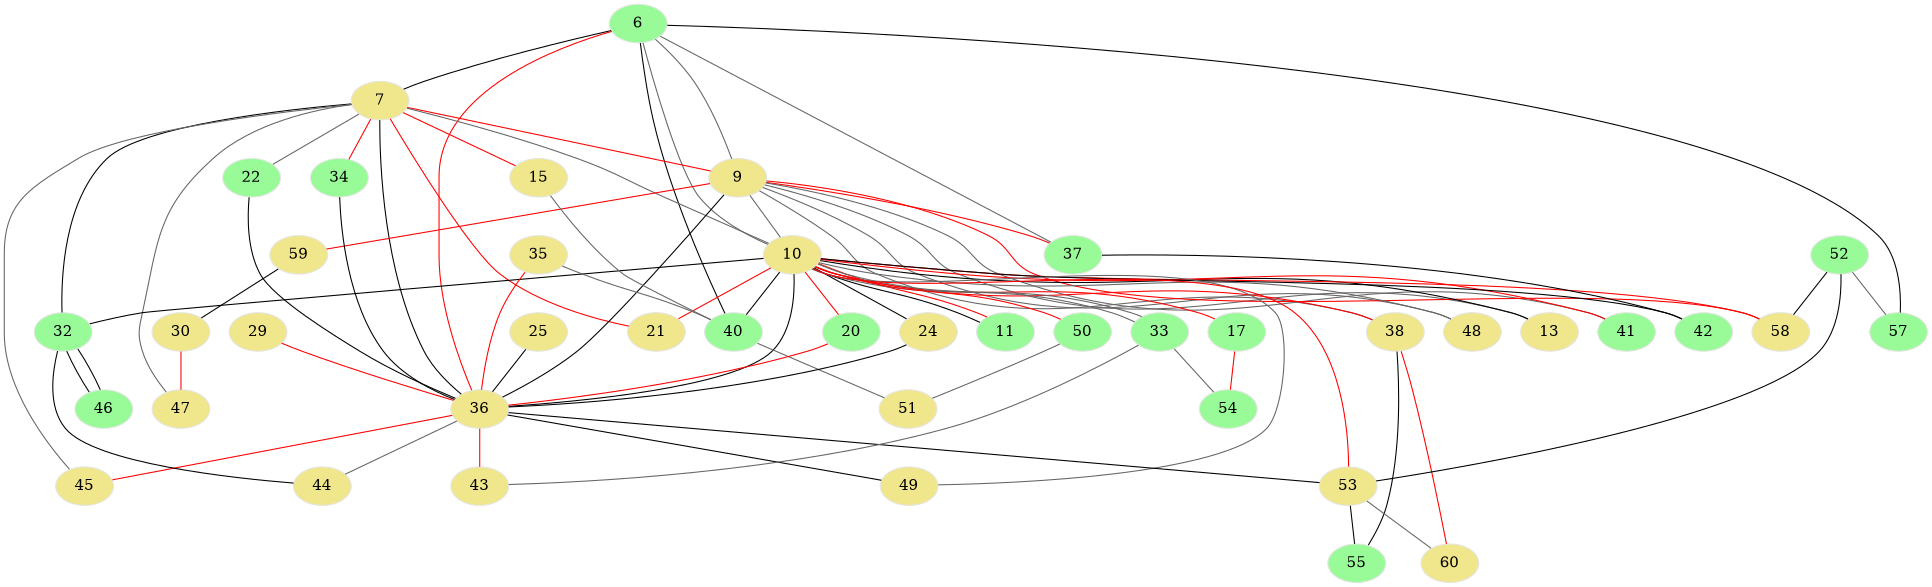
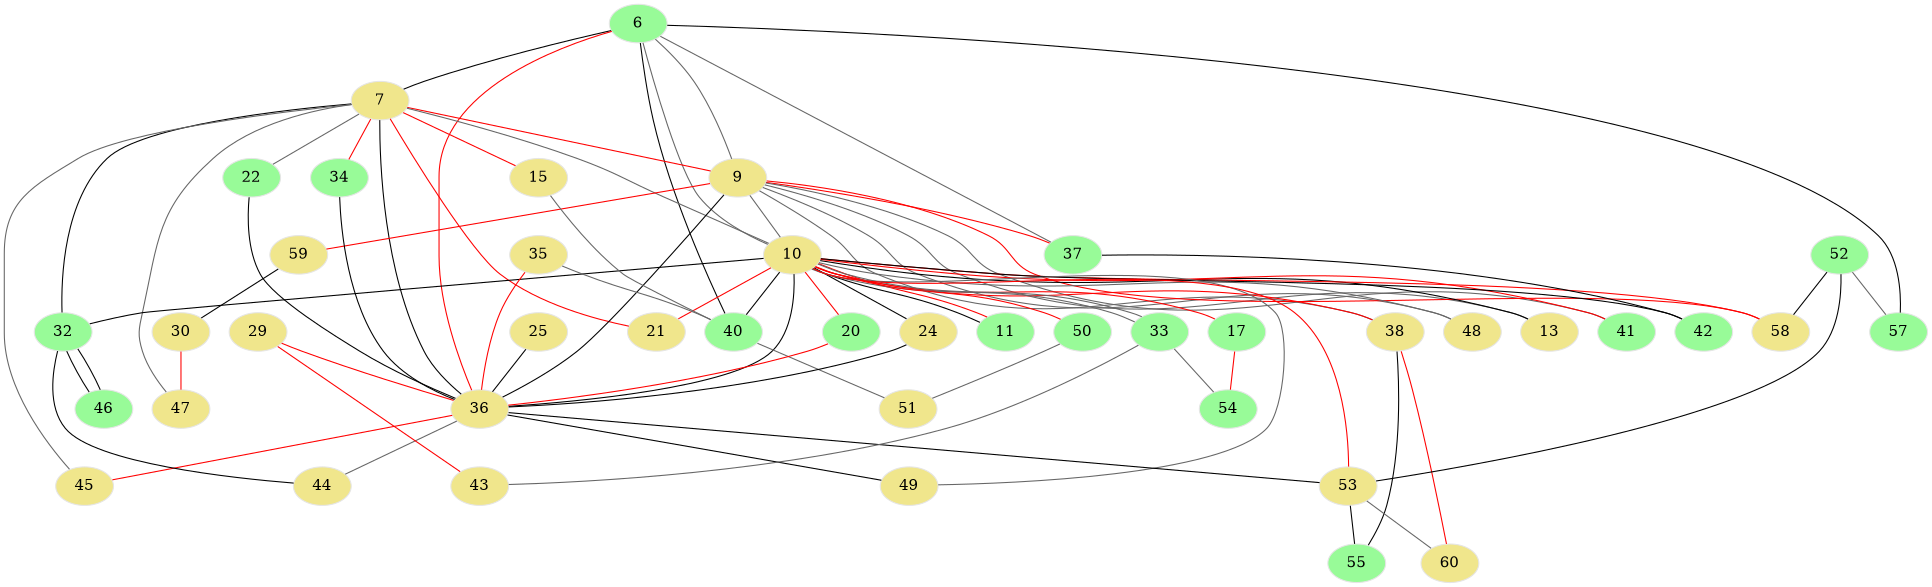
(480, 448) -> (369, 409)
